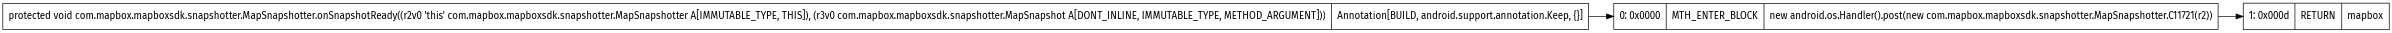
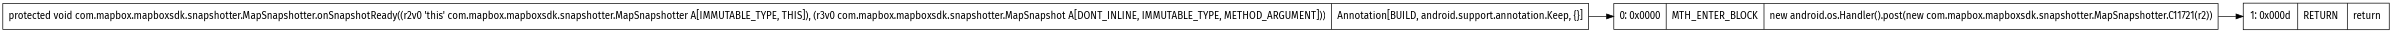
(2365, 16) -> (2367, 16)
